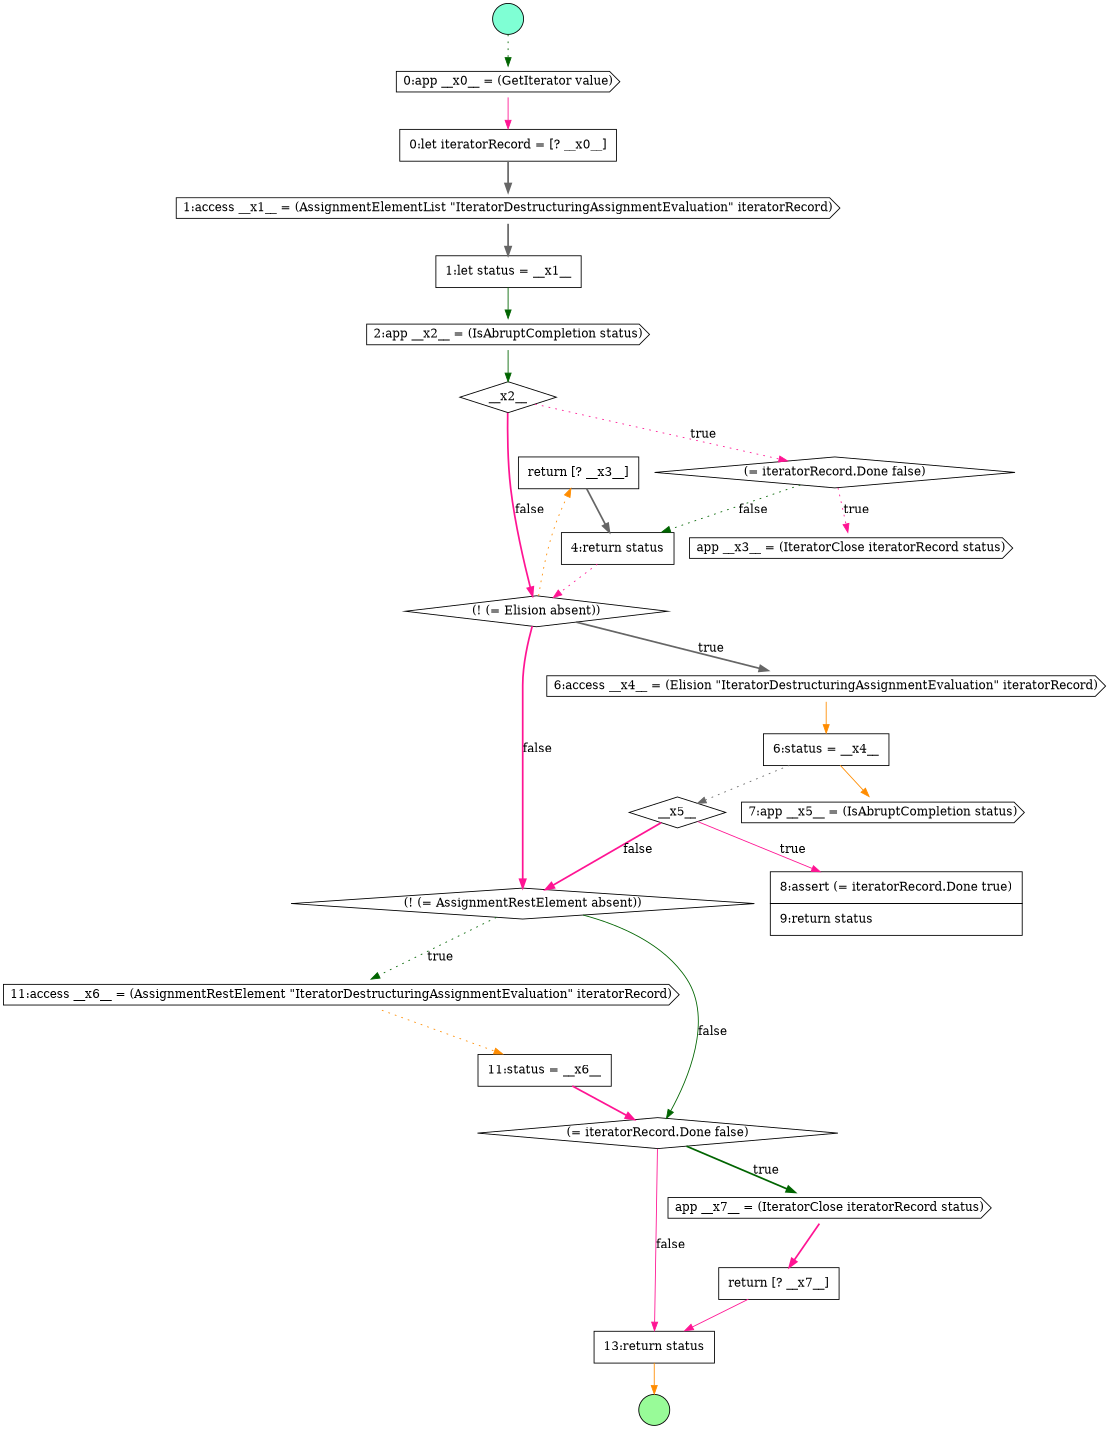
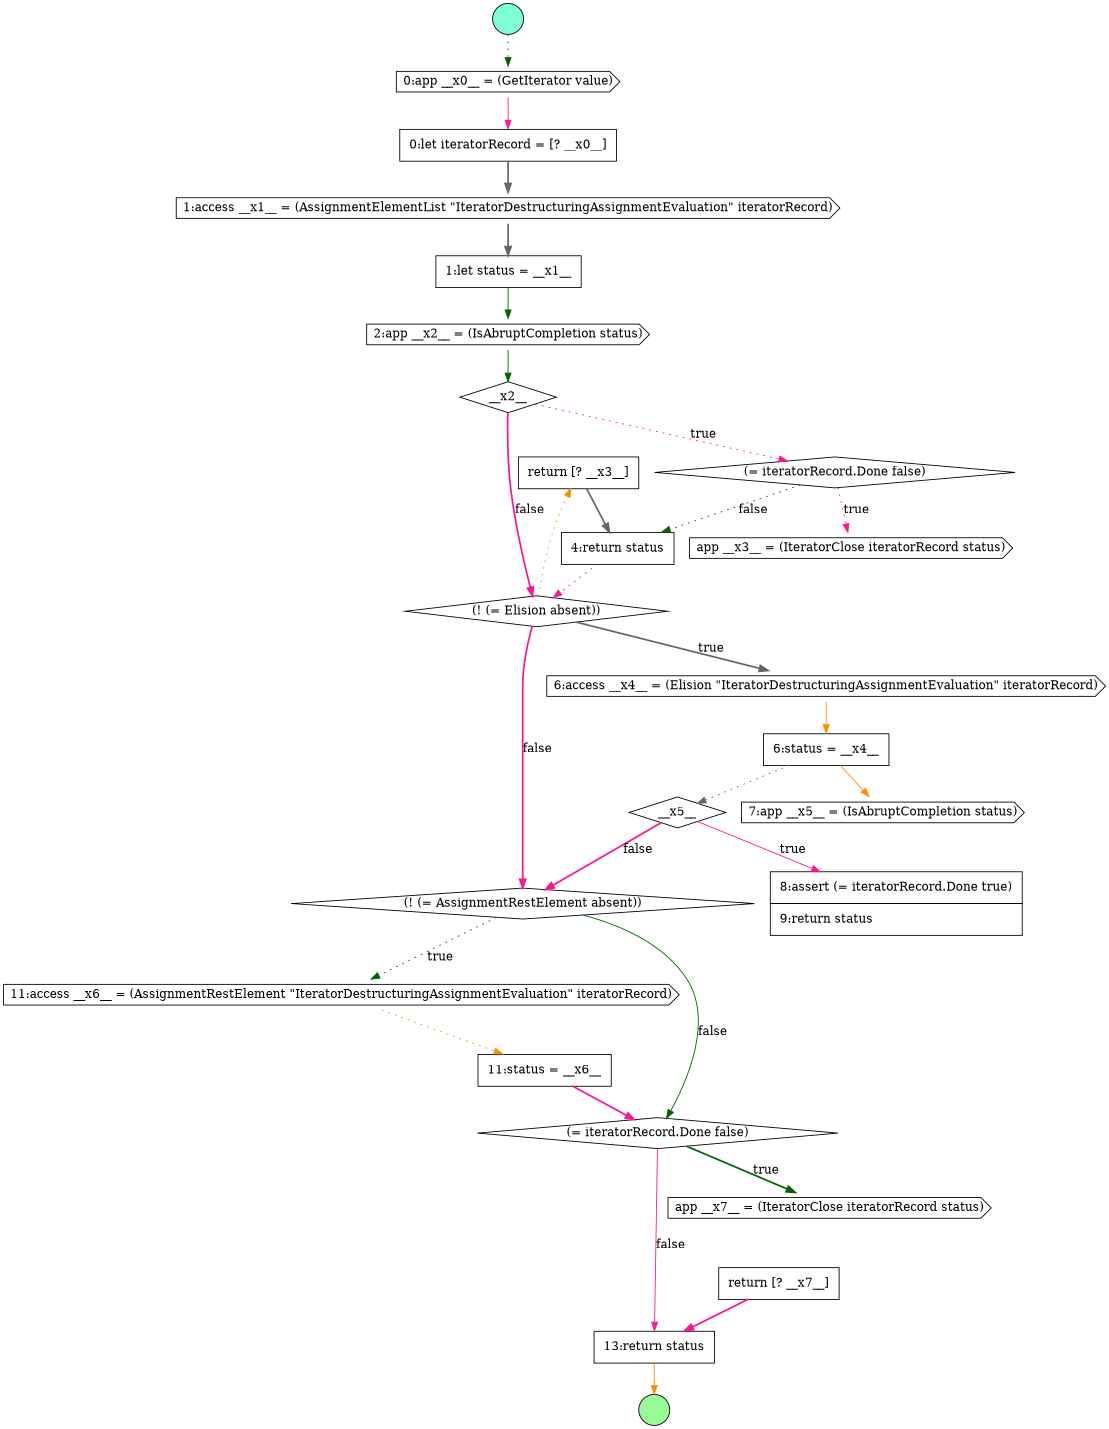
(807, 1242) -> none
(720, 1313) -> (720, 1313)
